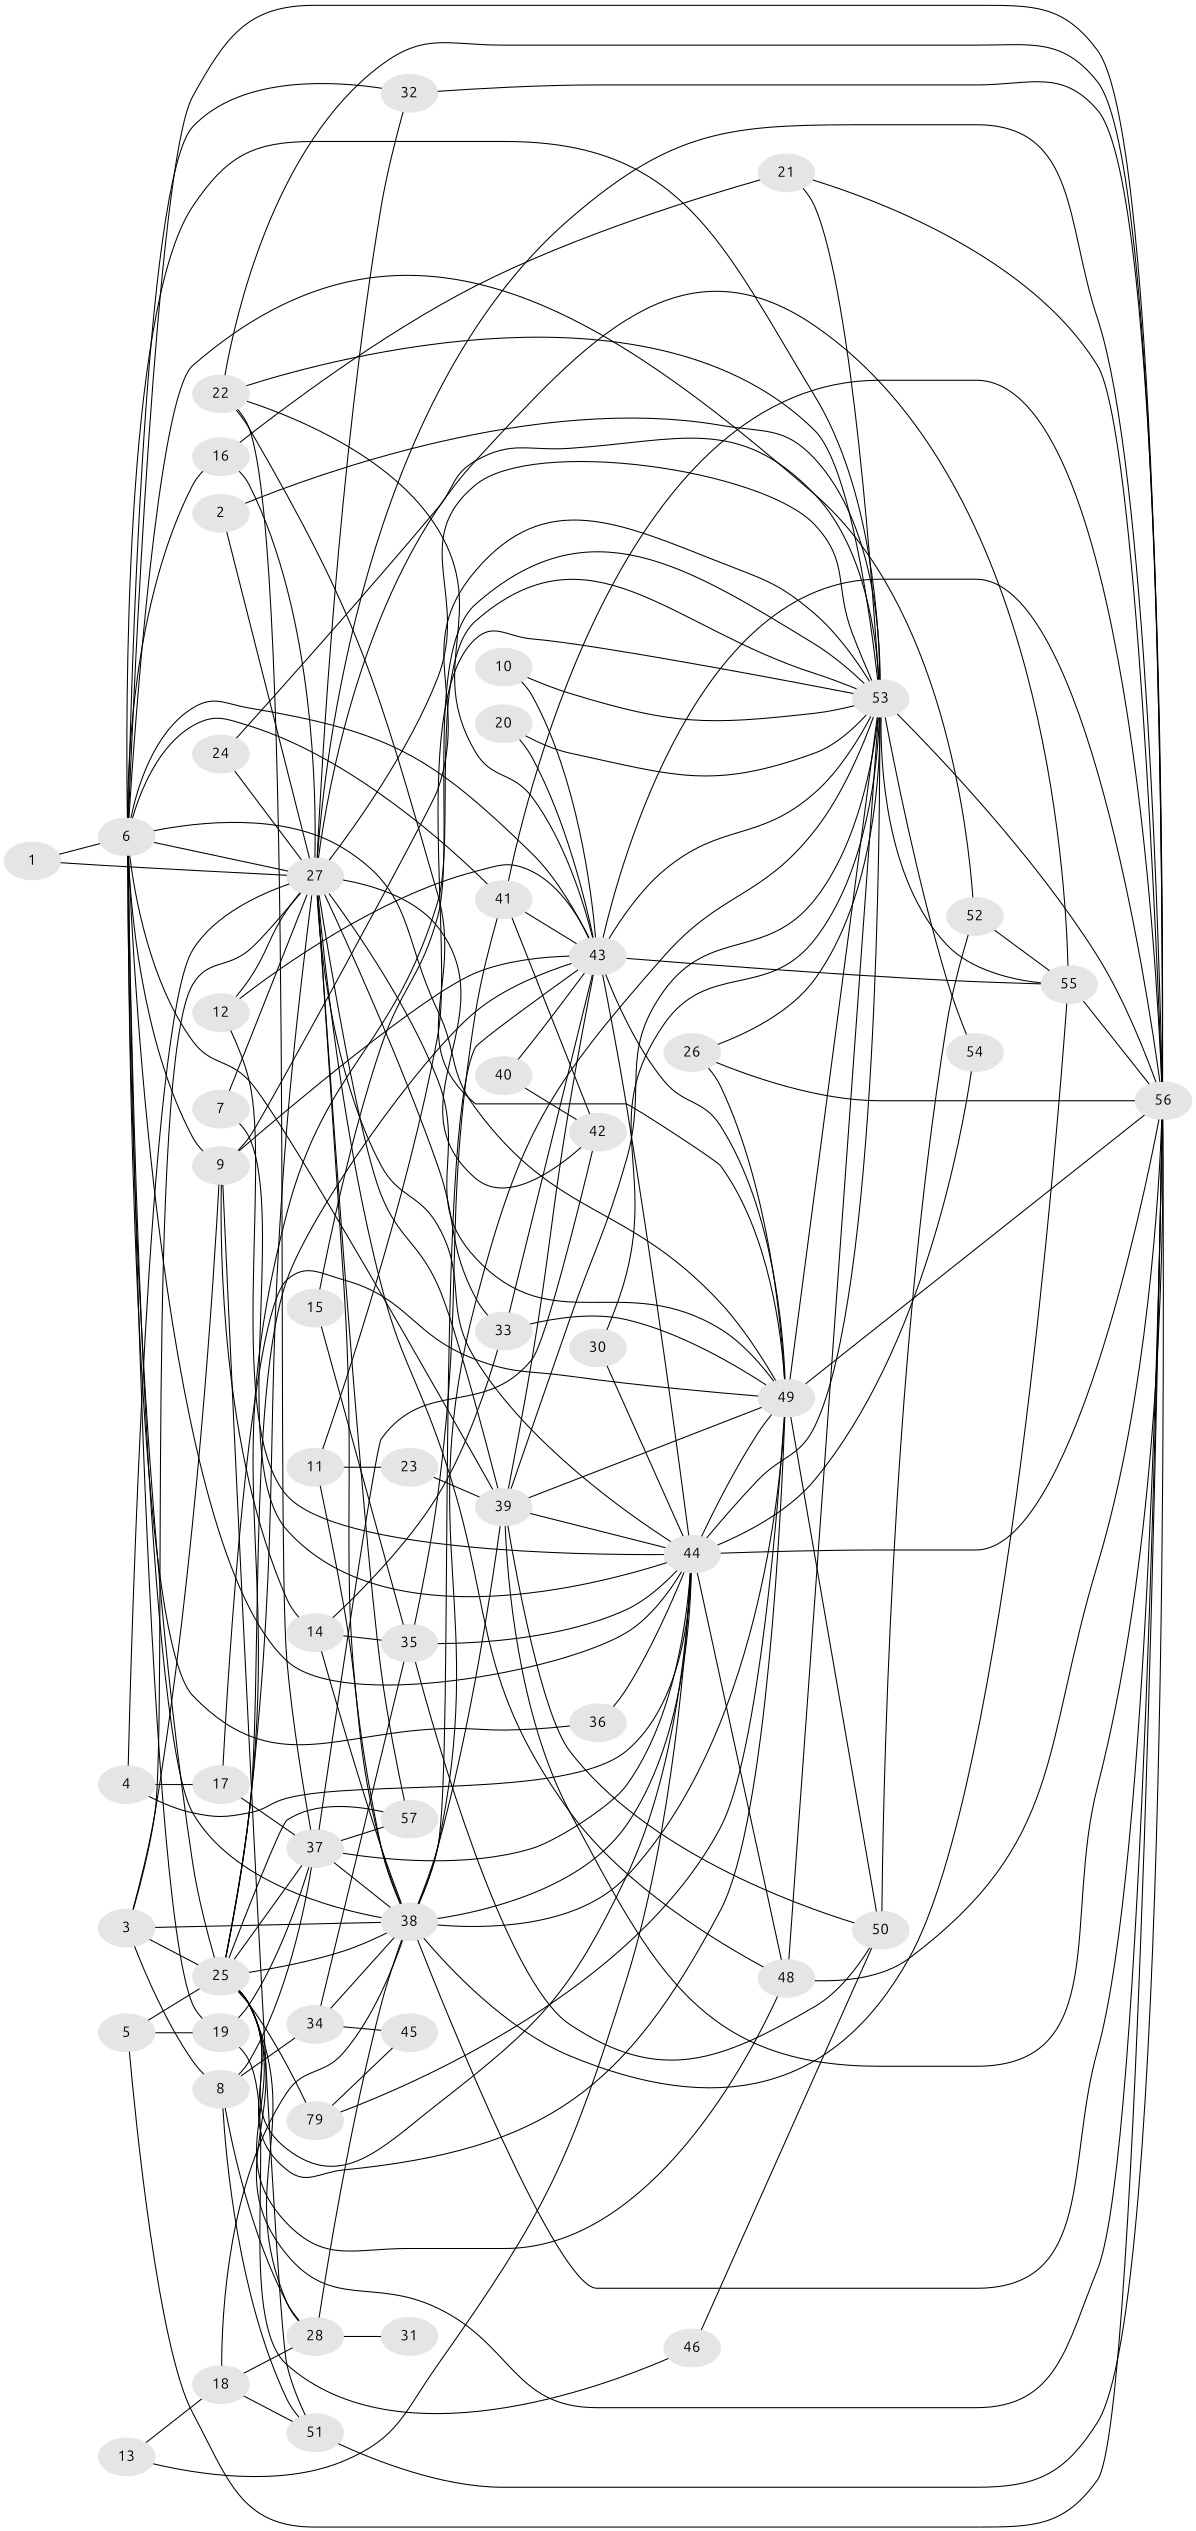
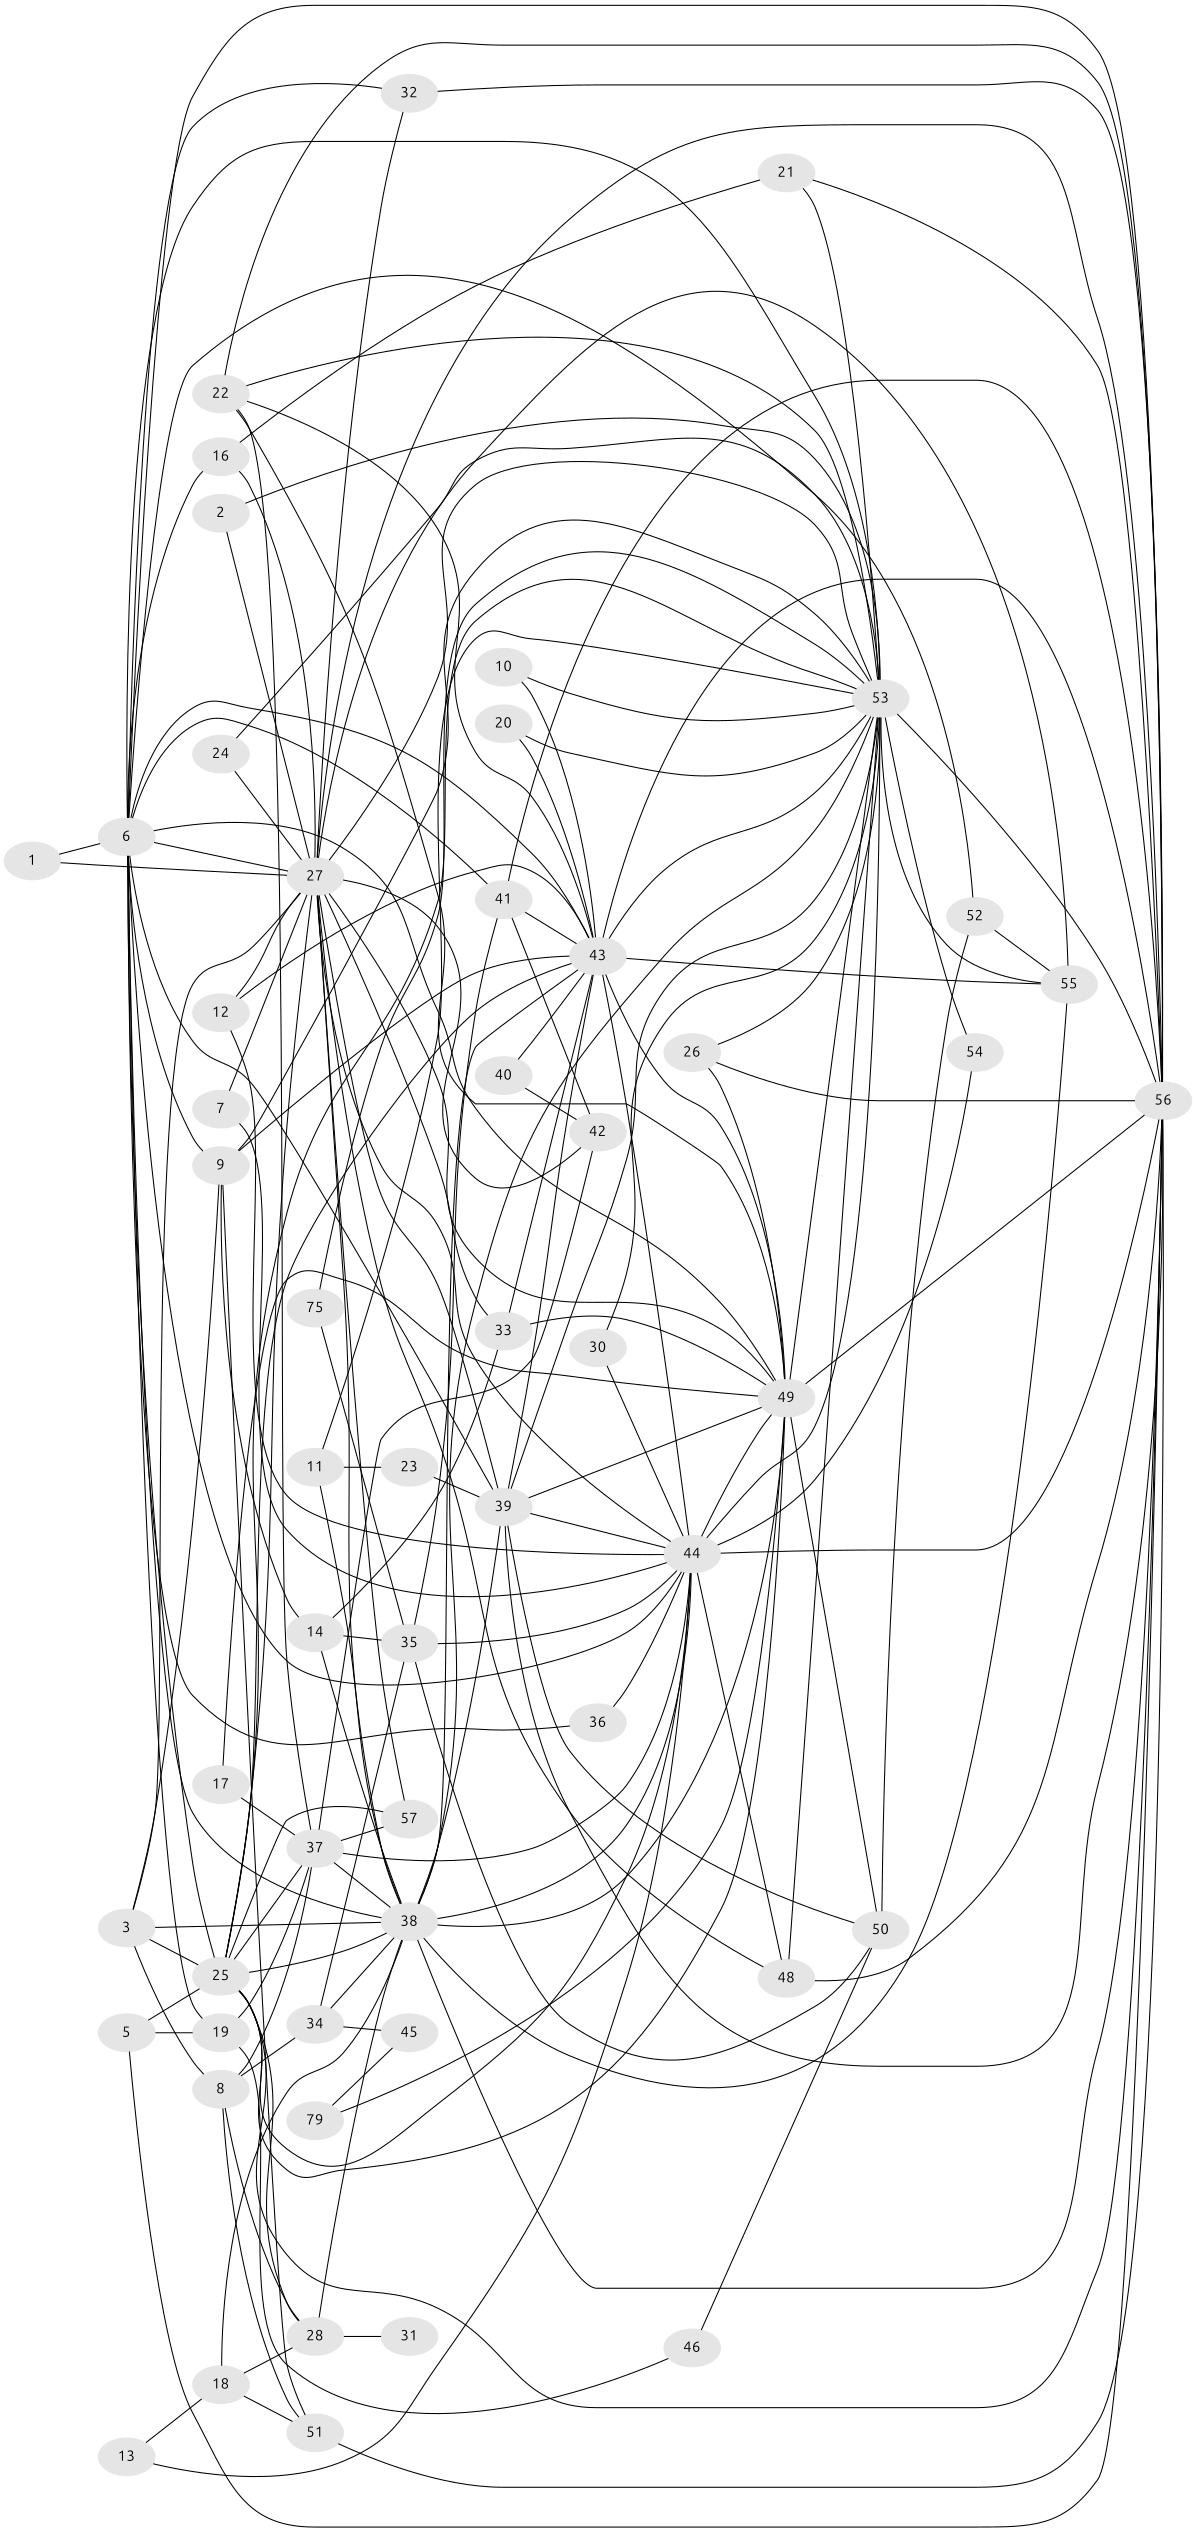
(1116, 1043) -> none
(315, 1308) -> (315, 1308)
(127, 1785) -> none
(274, 2042) -> none
(463, 2248) -> none
